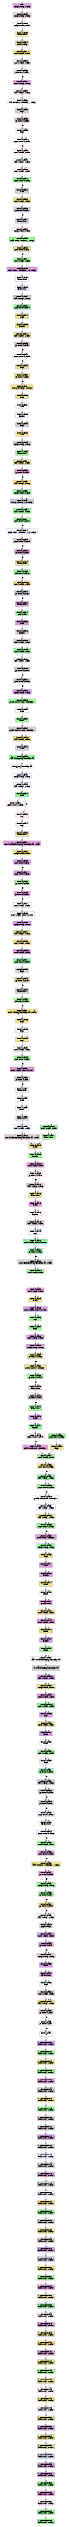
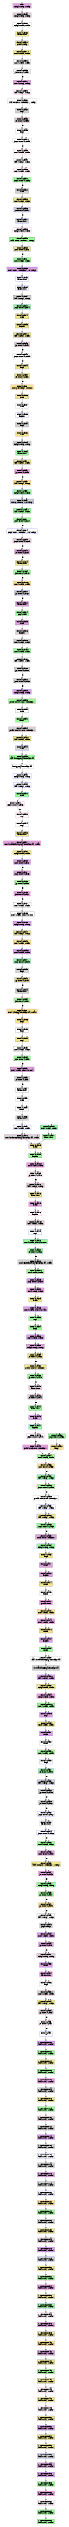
(26, 804) -> (18, 809)
none -> (35, 1281)
